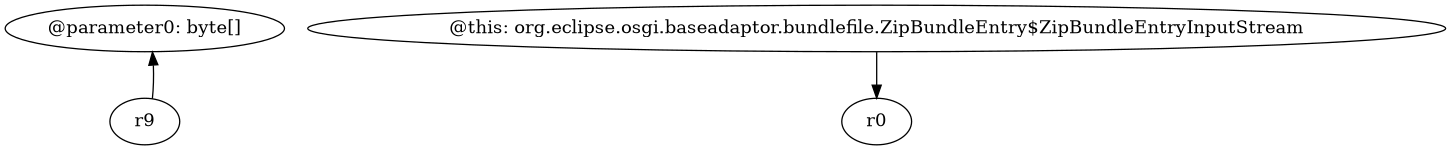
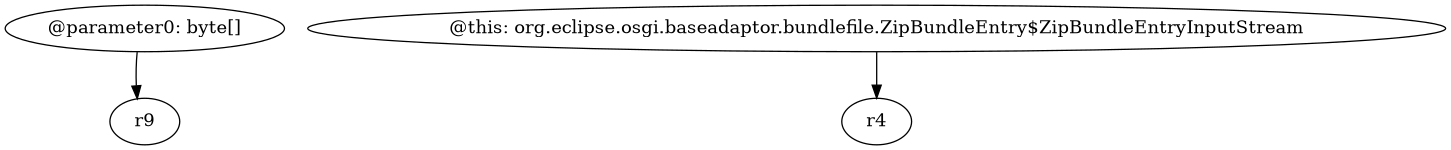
(153, 82) -> (136, 69)
(877, 122) -> (877, 122)
